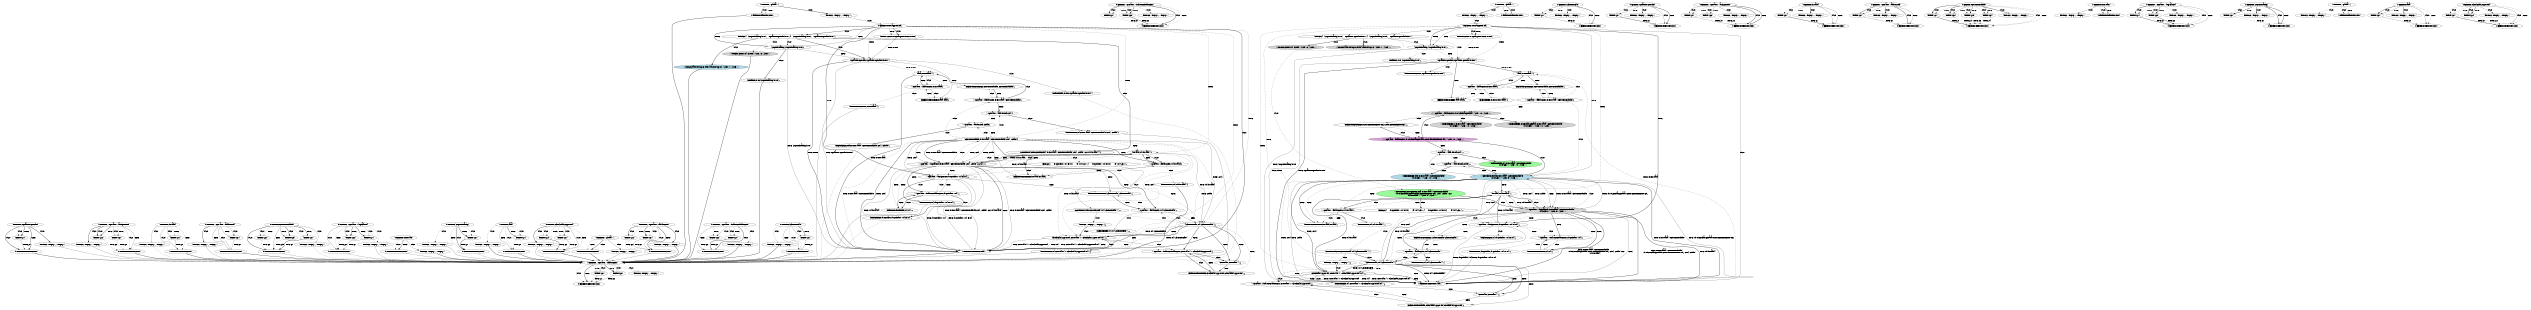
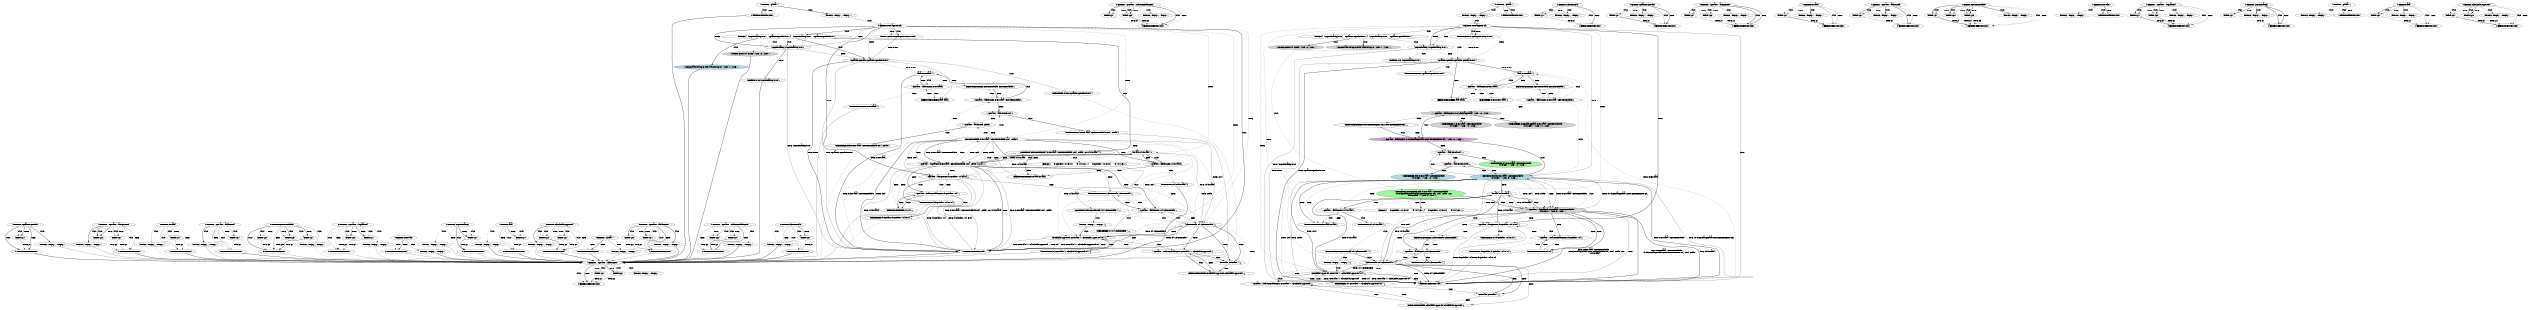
(1988, 15) -> none
